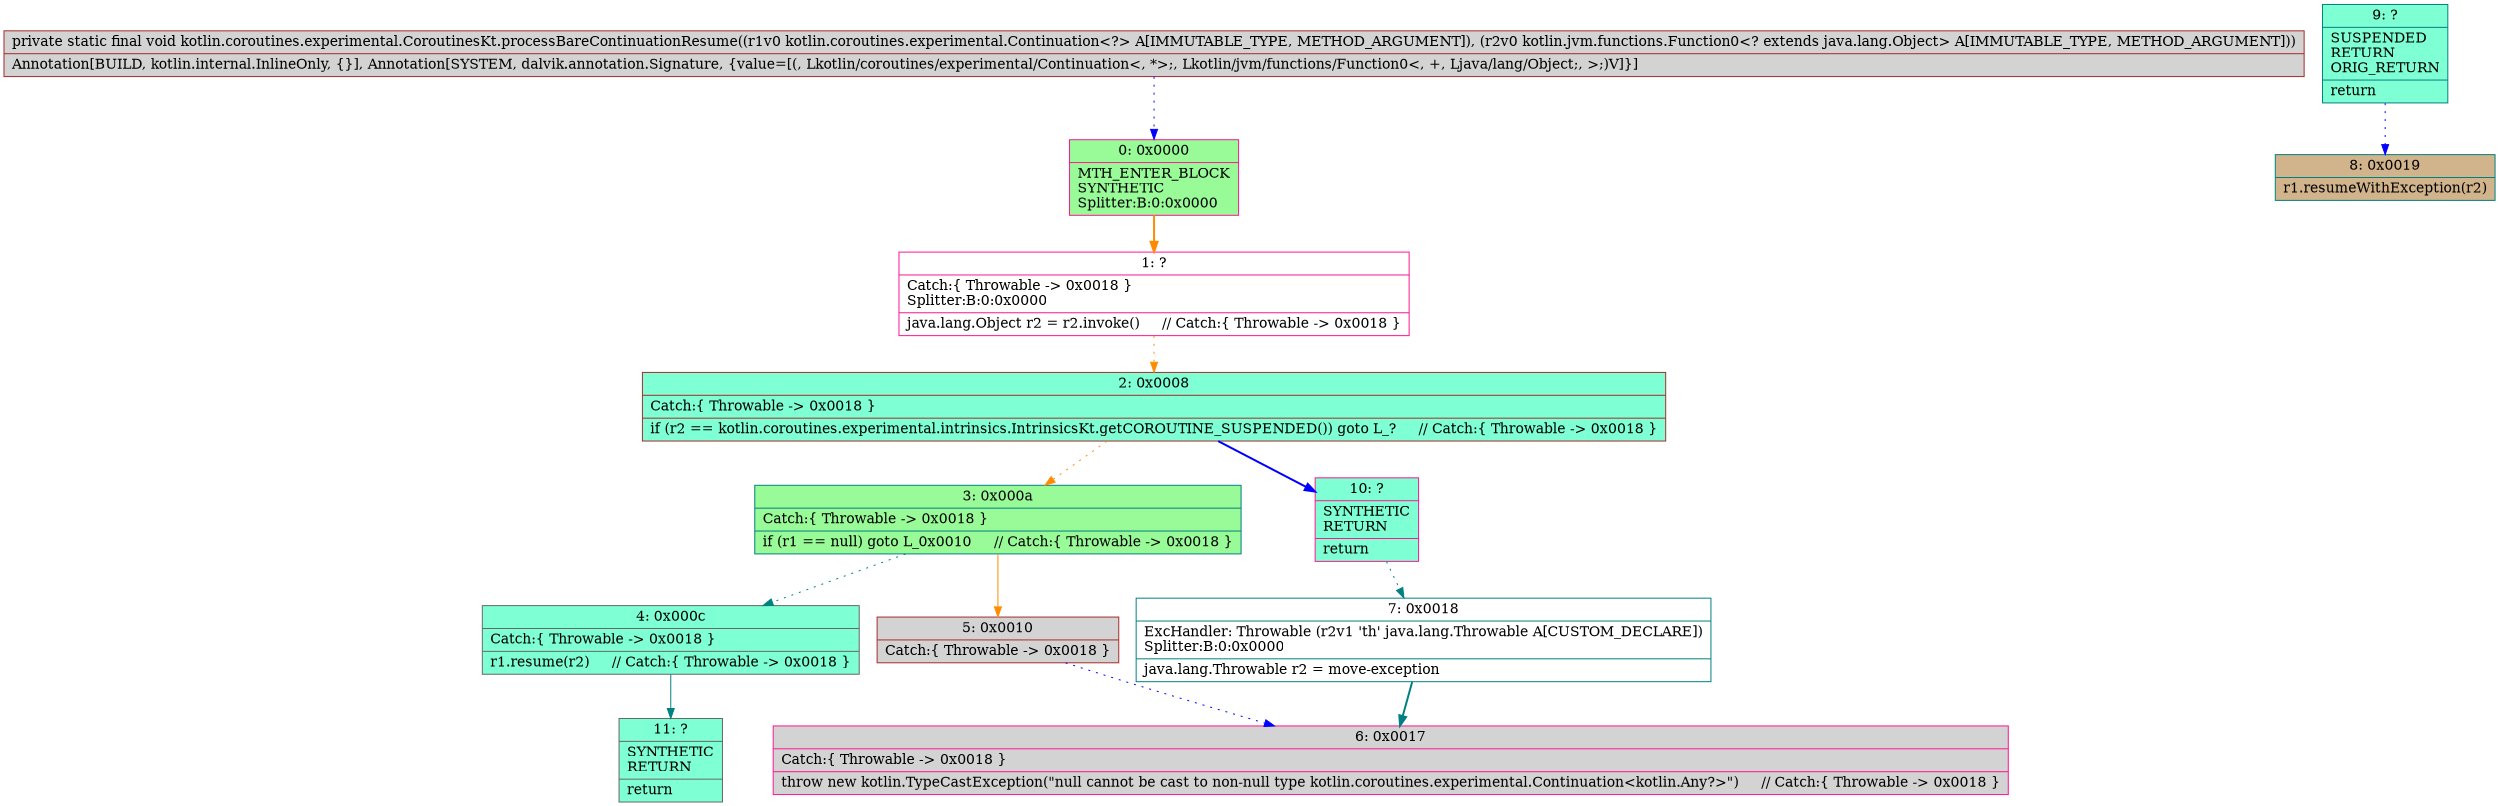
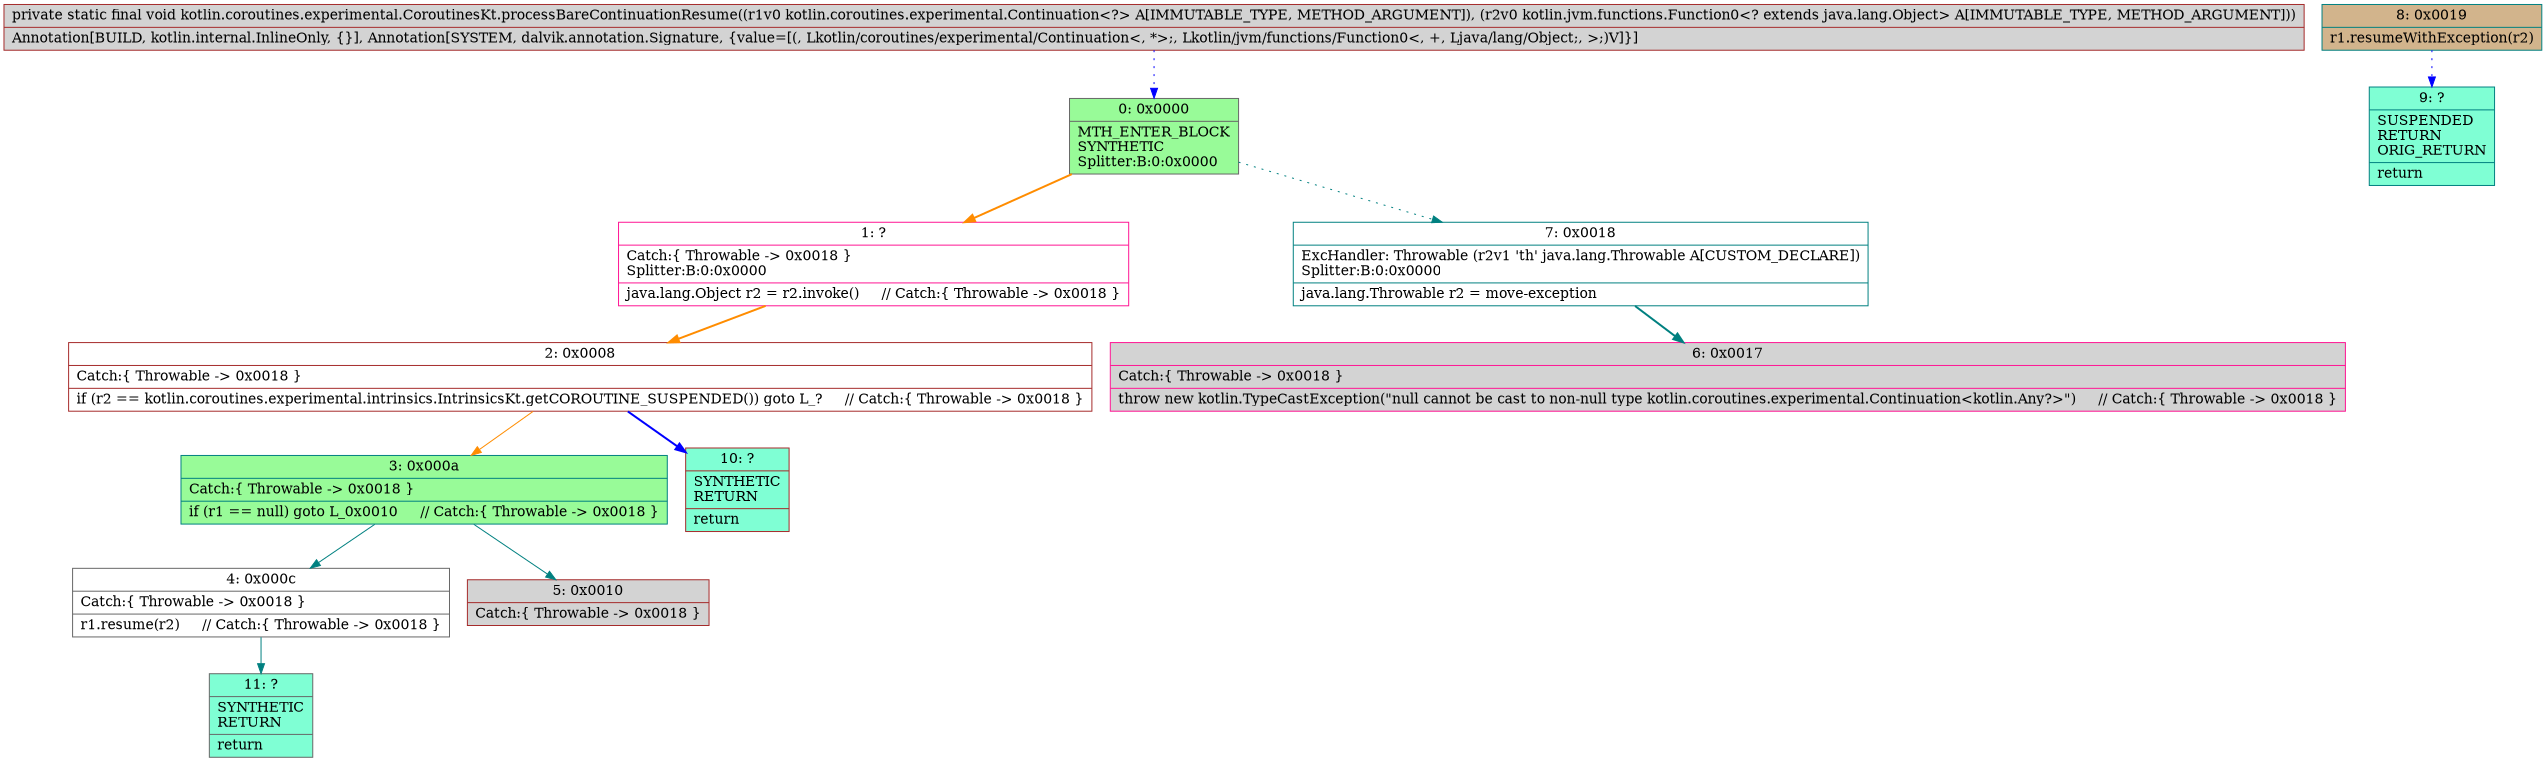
(2385, 124) -> (2432, 64)
(1154, 178) -> (1154, 136)
(1154, 349) -> (722, 322)
(1154, 407) -> (580, 377)
(1080, 460) -> (506, 430)
(1367, 520) -> (737, 490)
(1393, 575) -> (1335, 191)
(839, 578) -> (347, 543)
(998, 580) -> (511, 549)
(671, 640) -> (261, 603)
(1165, 694) -> none
